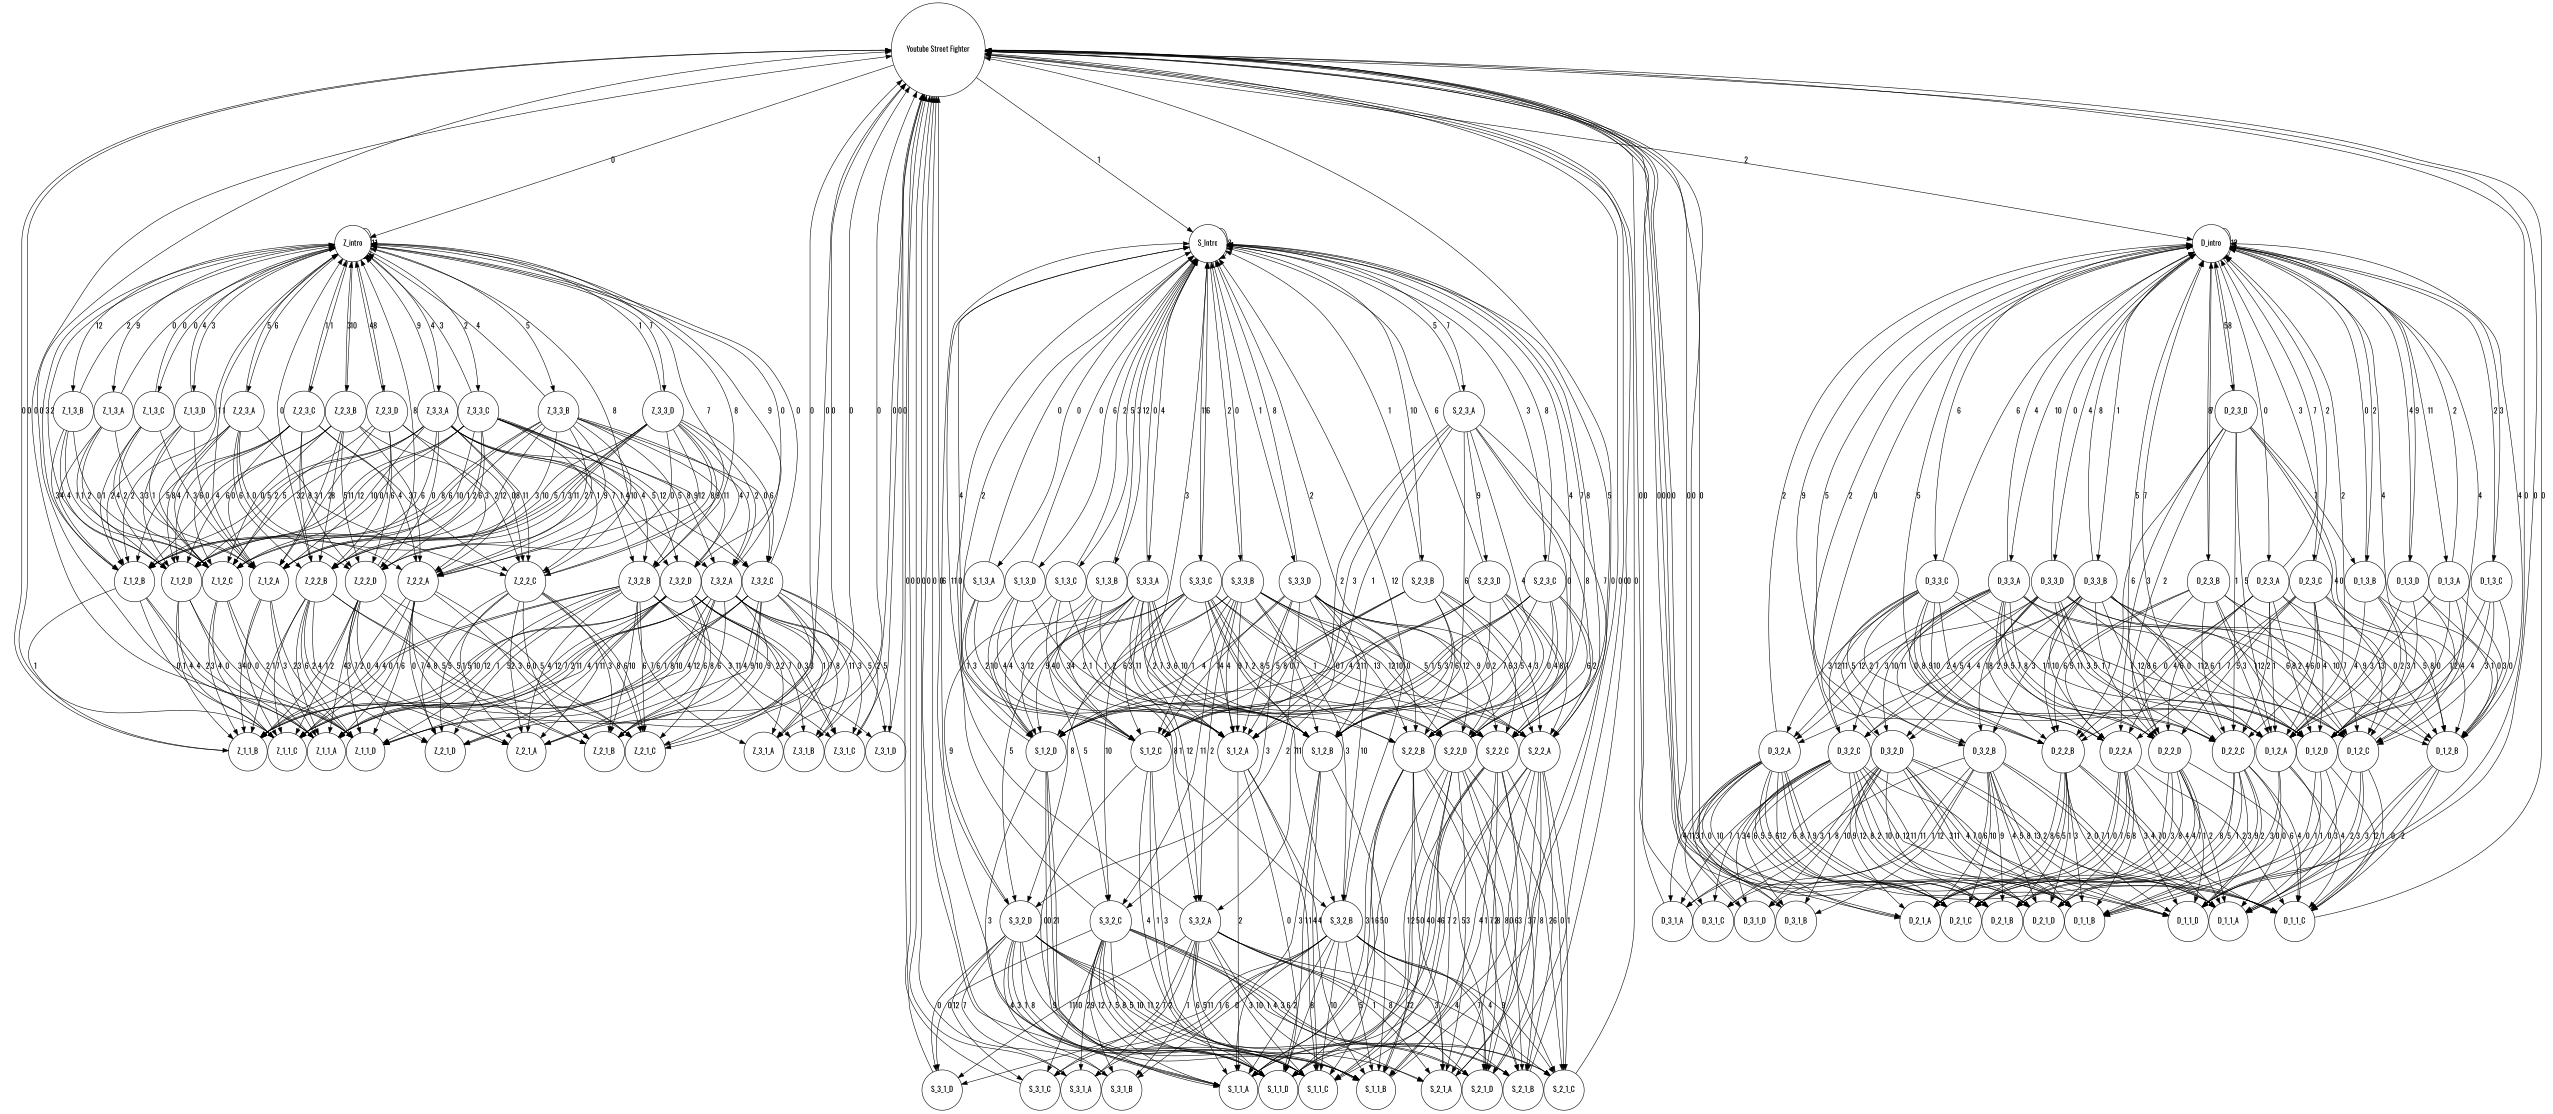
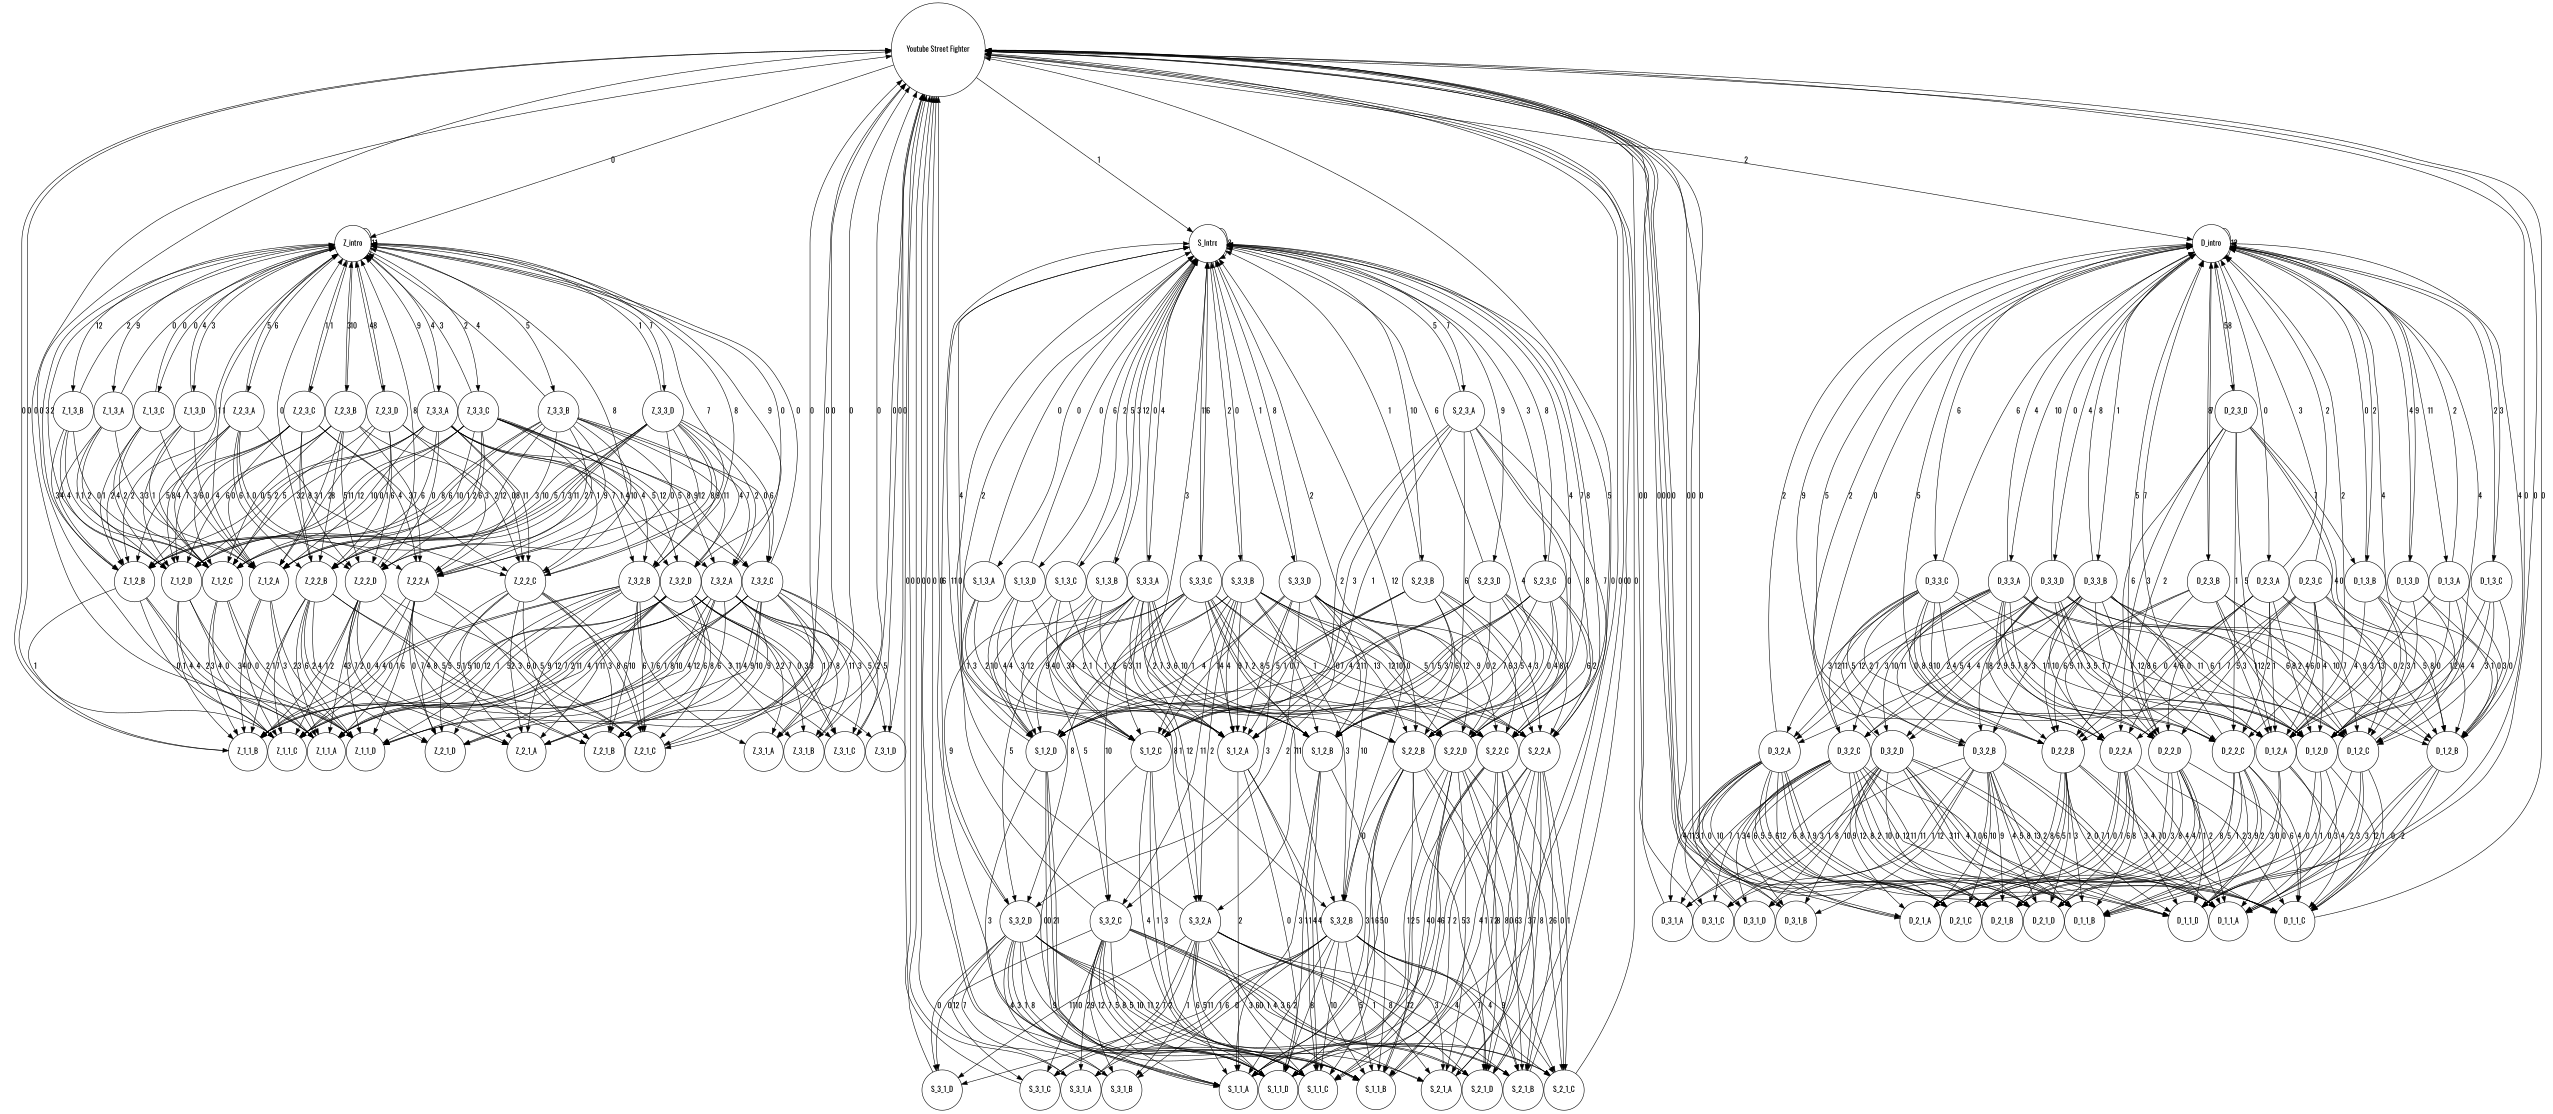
(2304, 396) -> none
(1476, 494) -> (1453, 325)
(2204, 666) -> none
(549, 667) -> (549, 667)
(1285, 667) -> (1285, 667)
(1418, 920) -> (1365, 824)
(1260, 1006) -> (1260, 1006)
